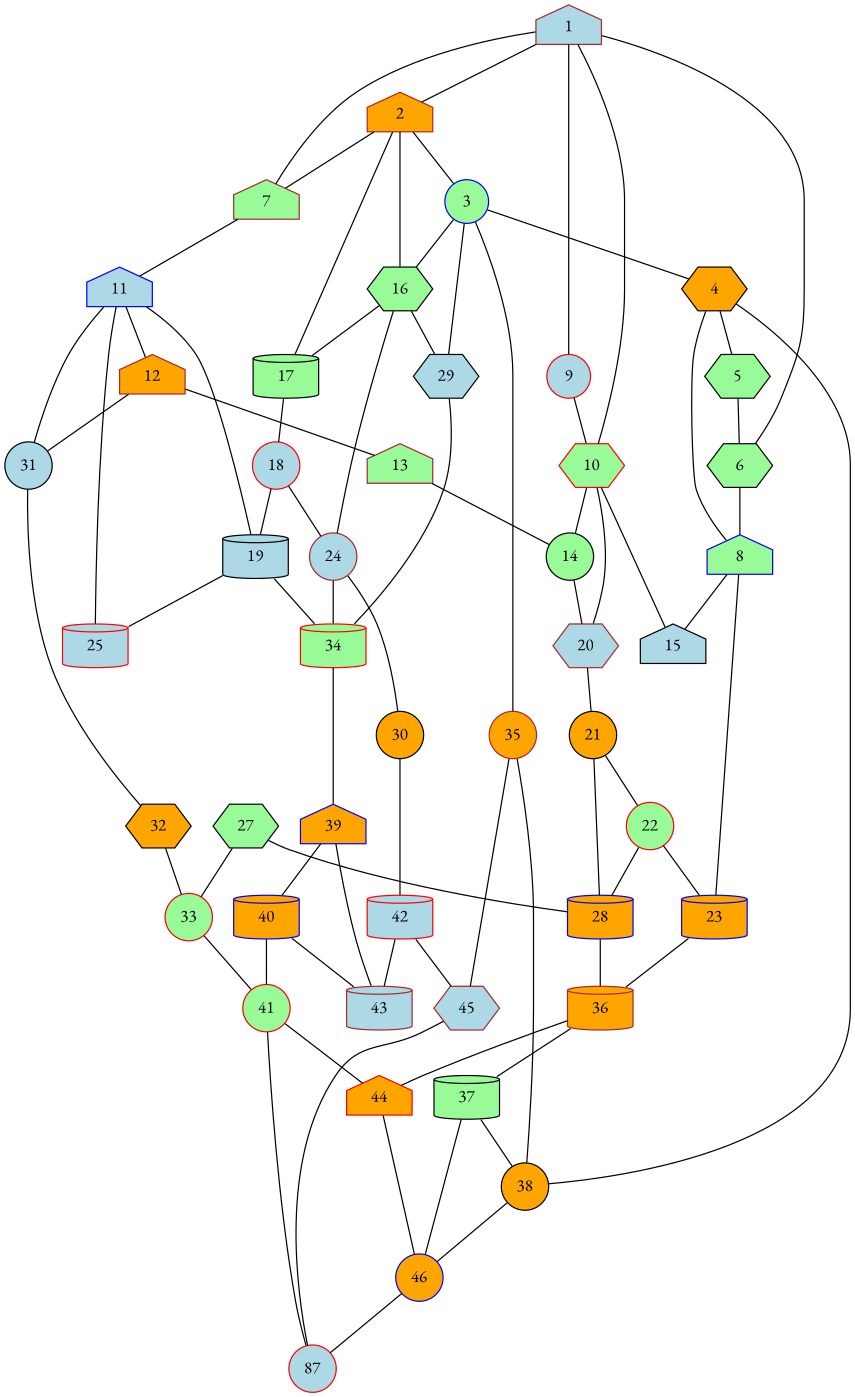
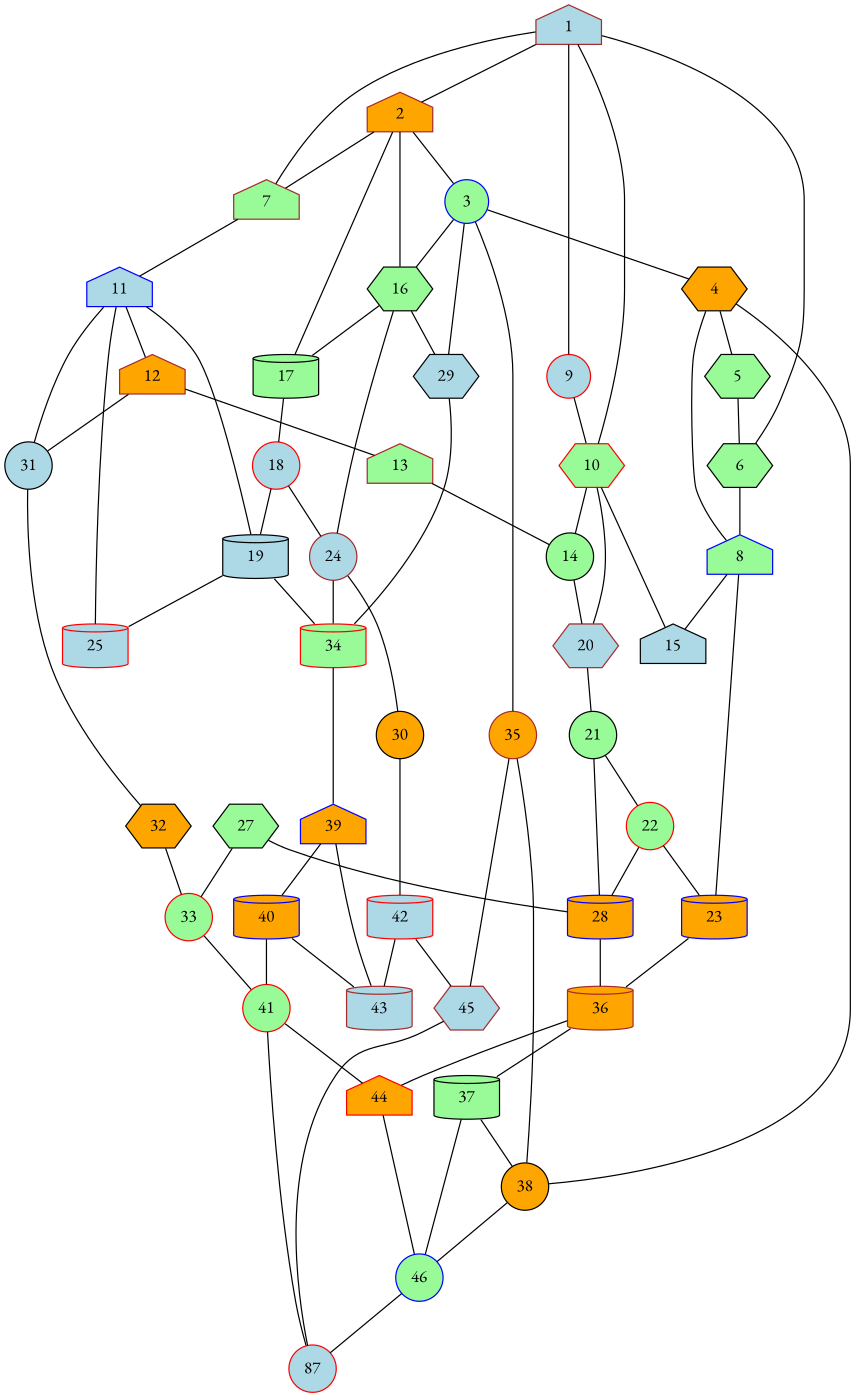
(593, 735) -> (593, 735)
(419, 1278) -> (419, 1278)
